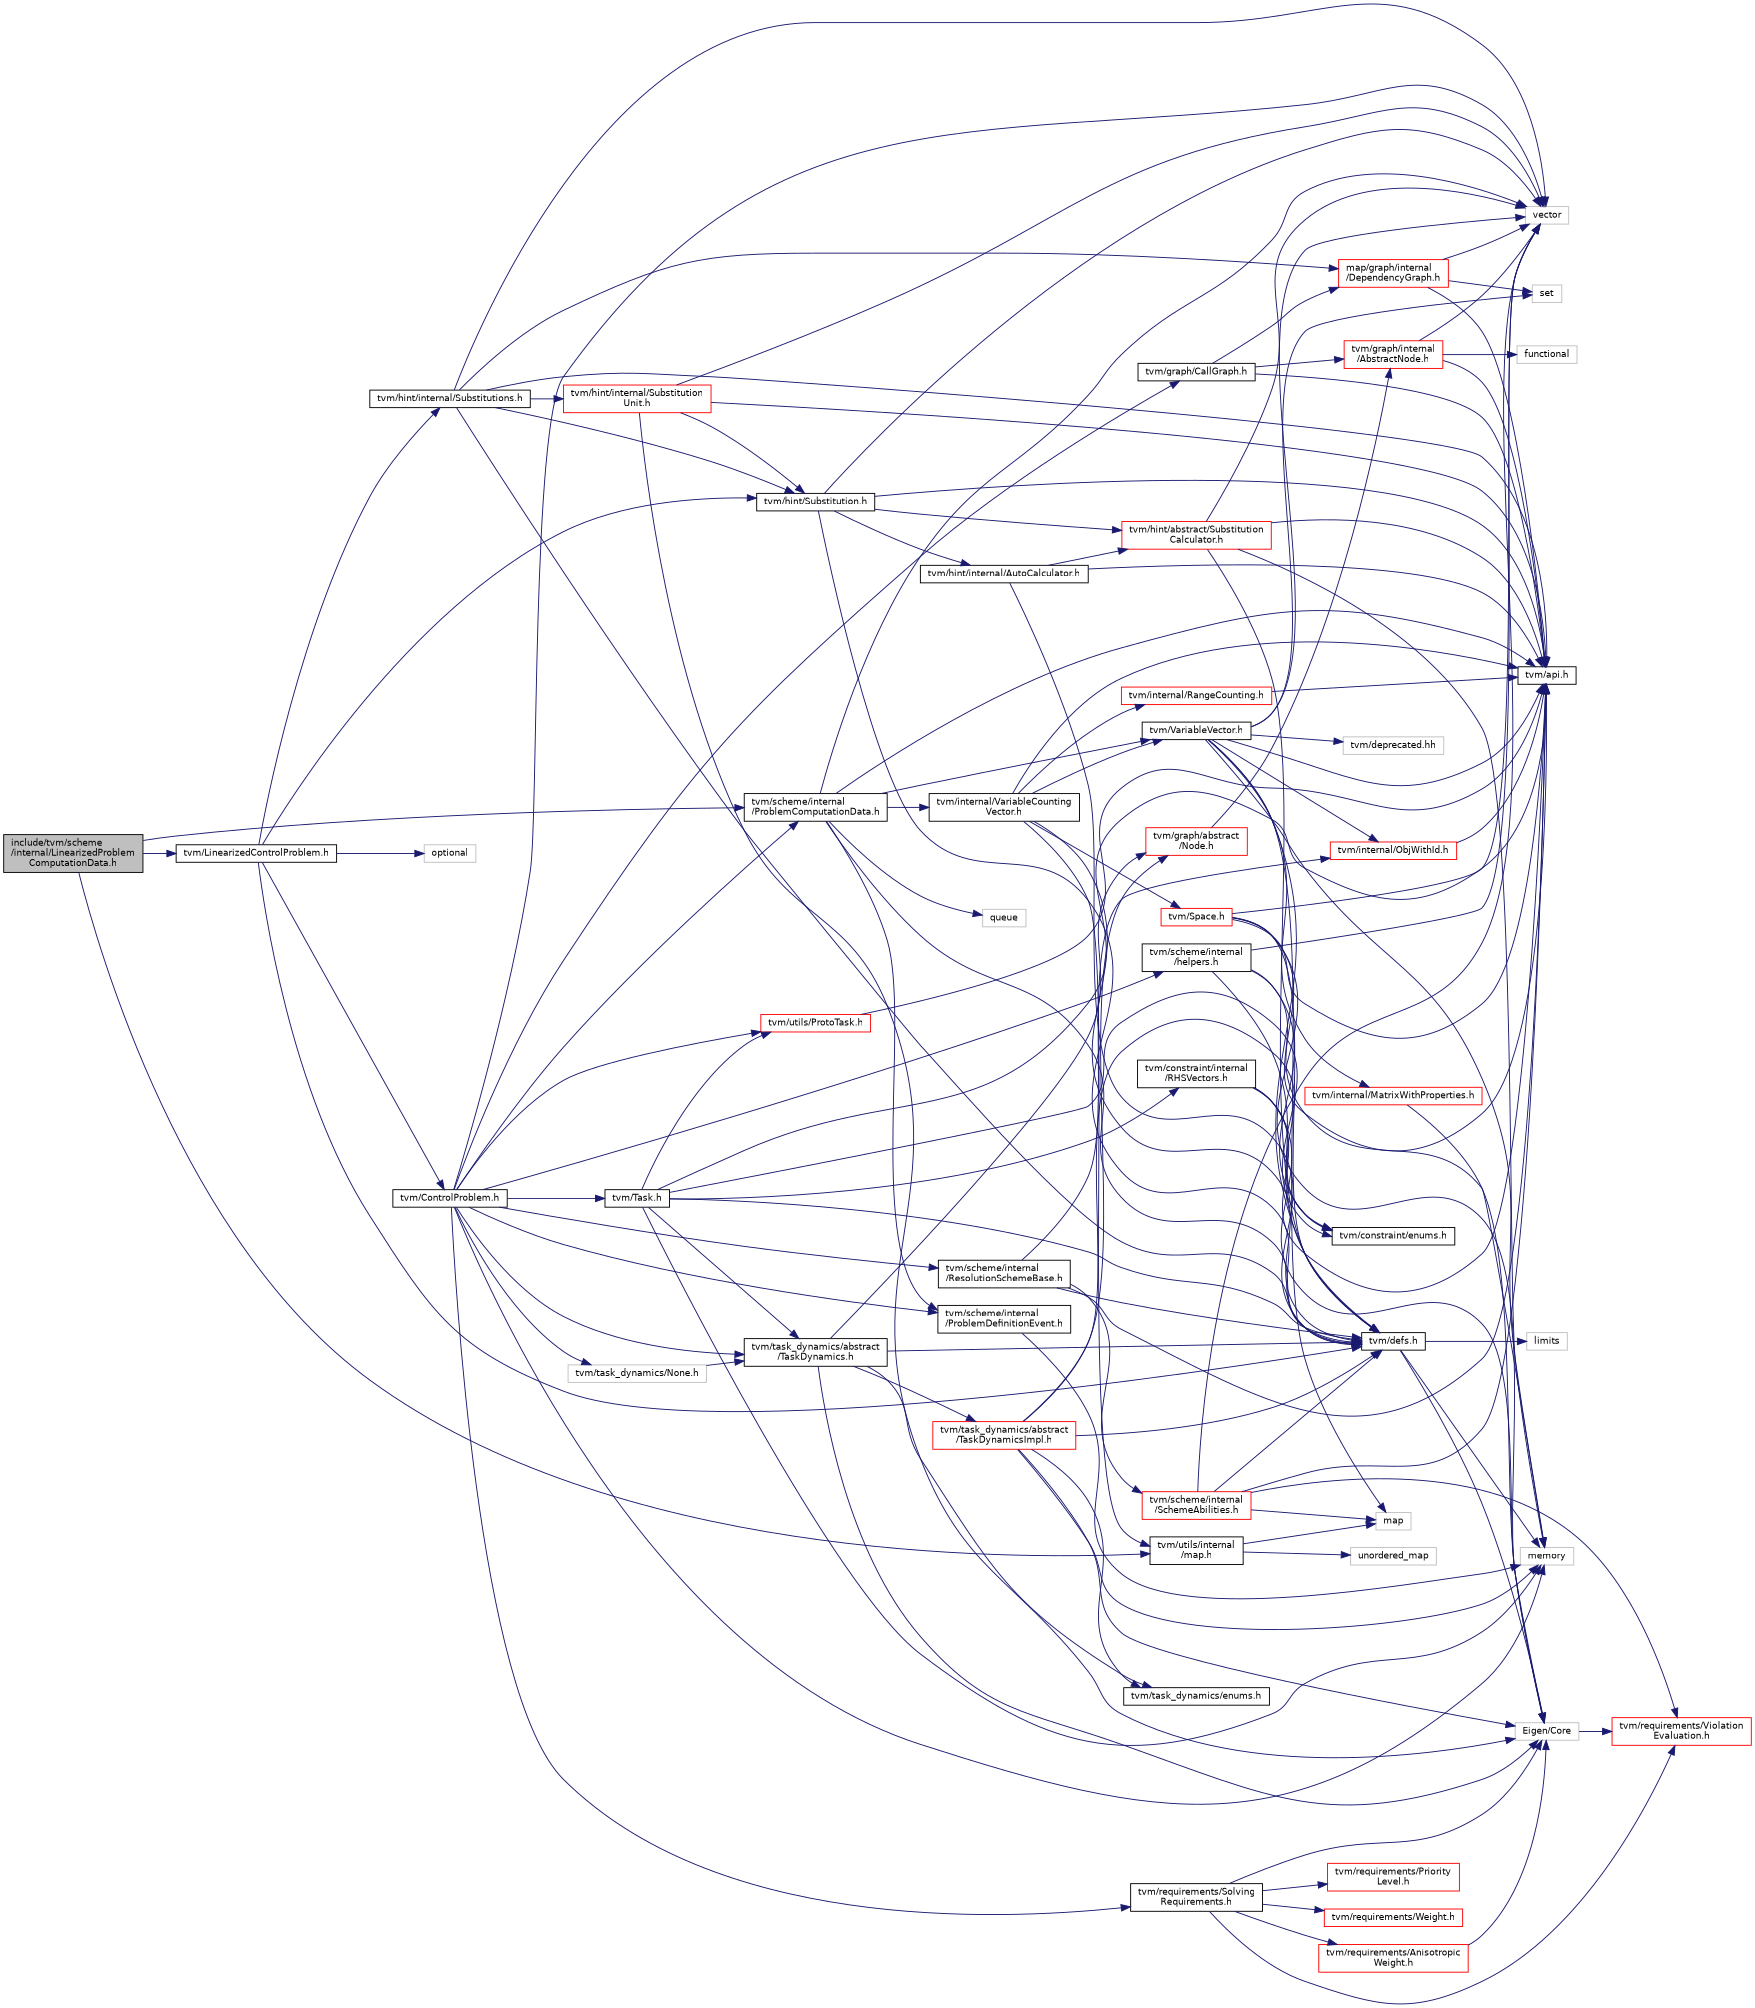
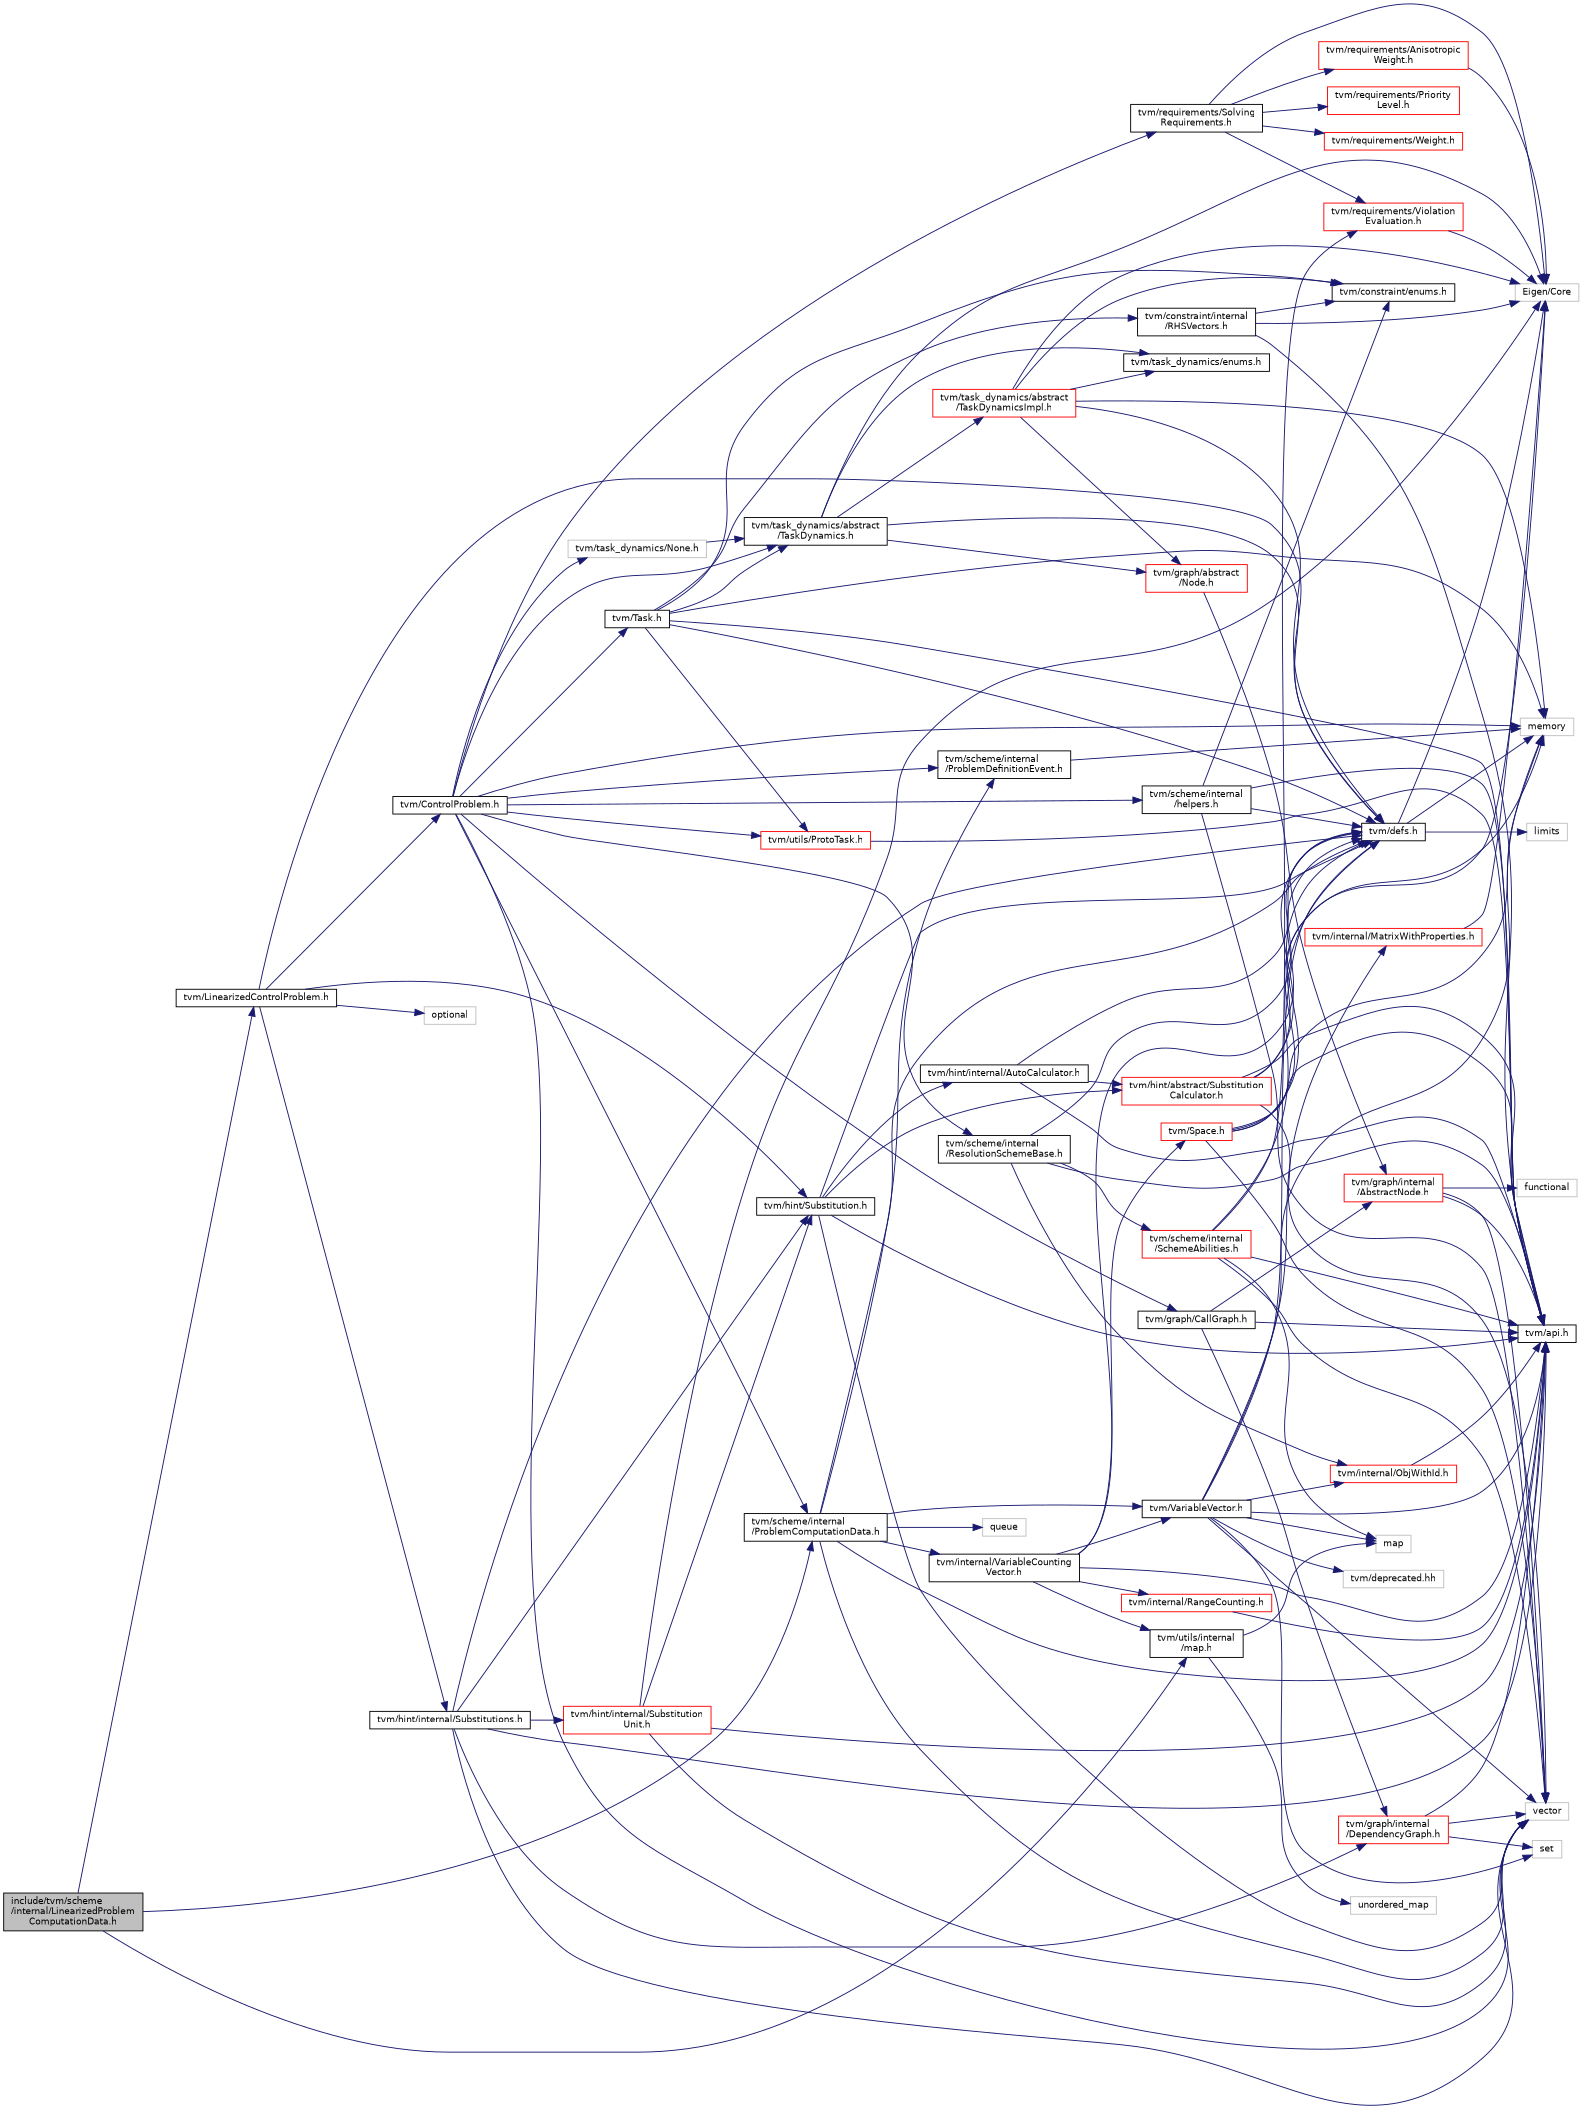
(1393, 273) -> (1393, 1830)
(1591, 1731) -> (1491, 250)
